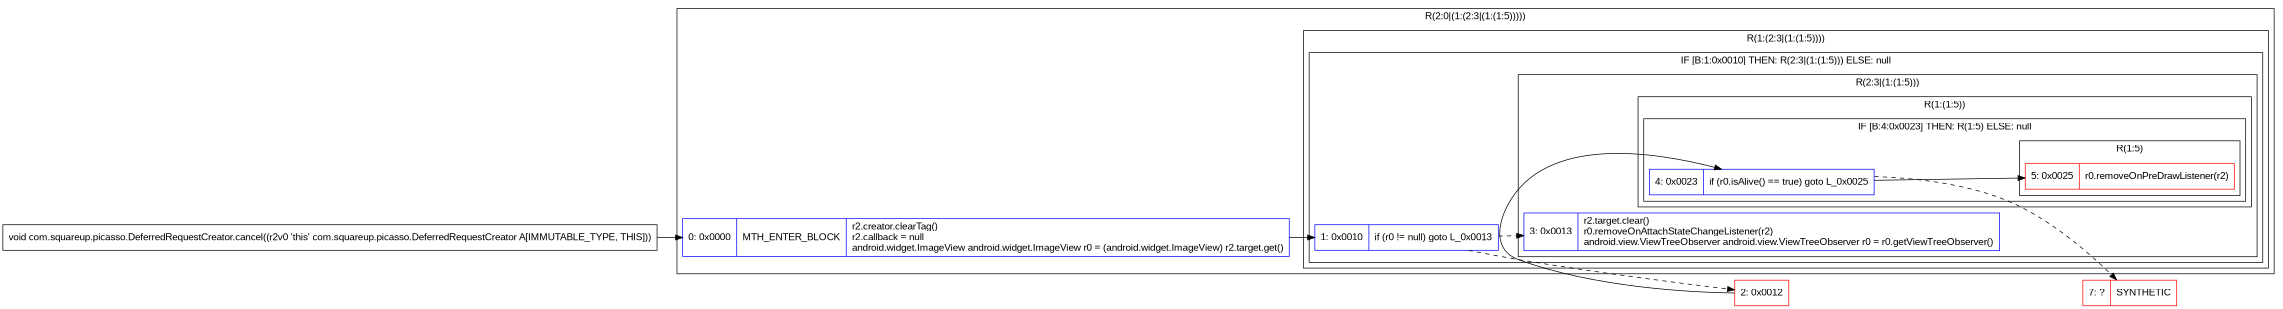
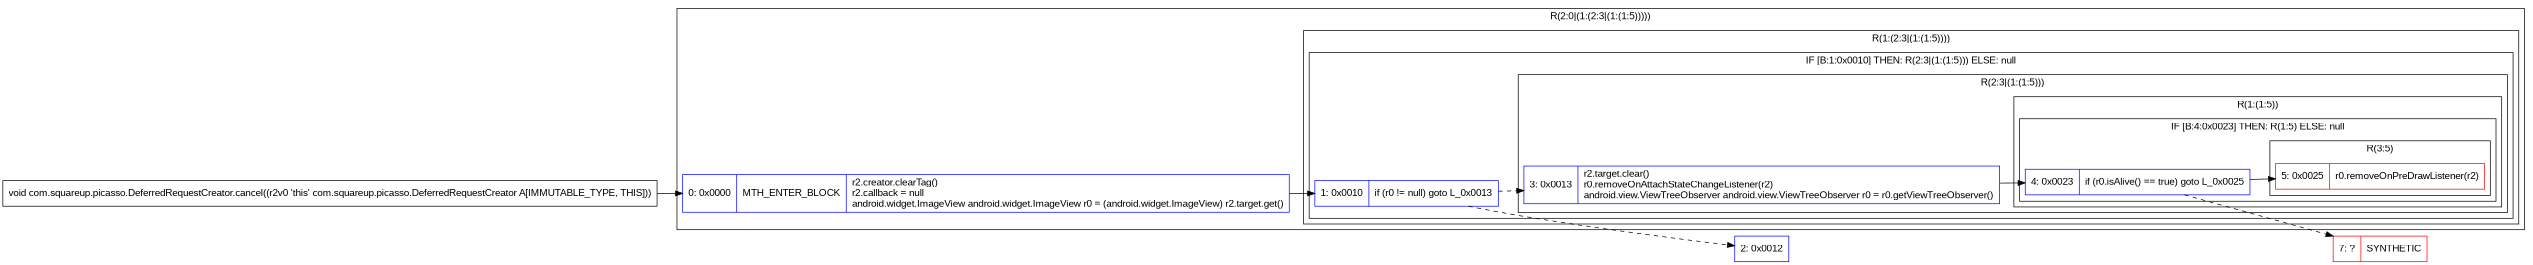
(2130, 149) -> (2380, 149)
(1502, 245) -> (2009, 183)
(1762, 293) -> (1762, 249)
